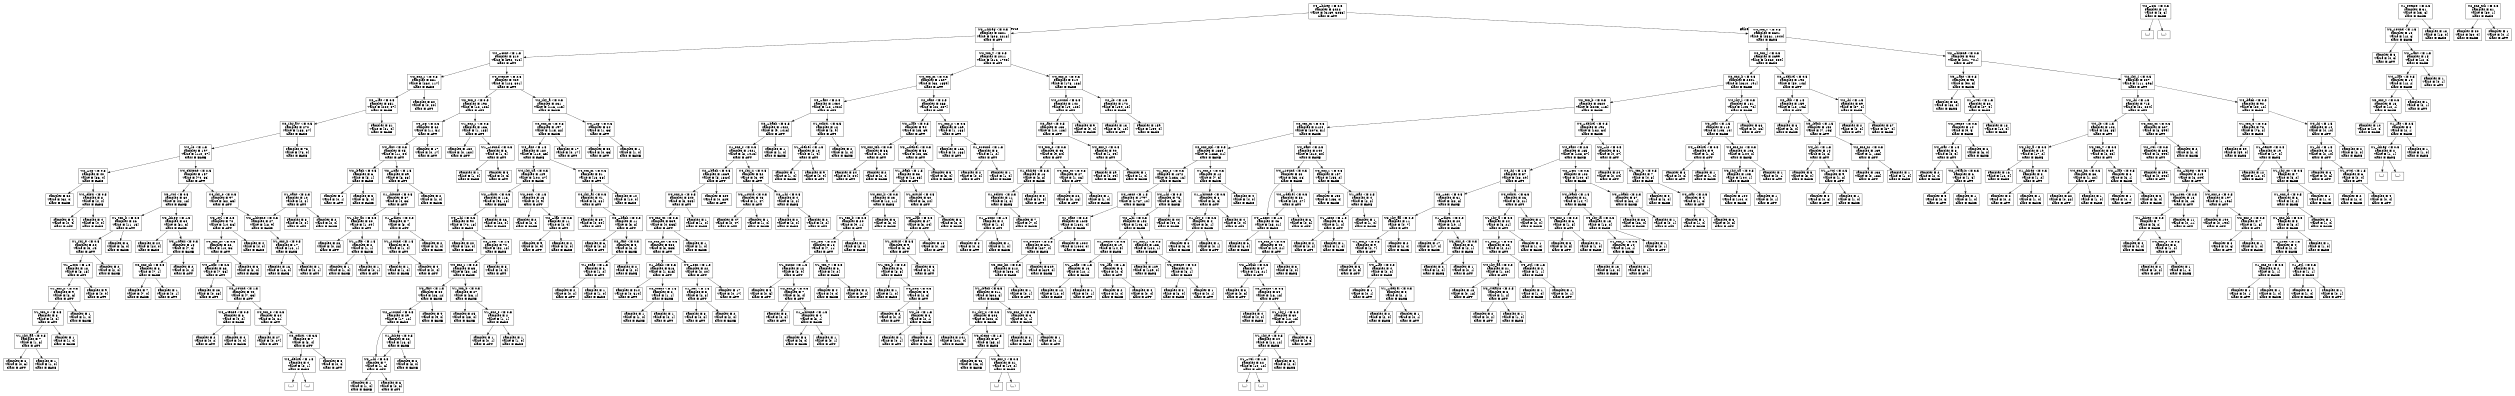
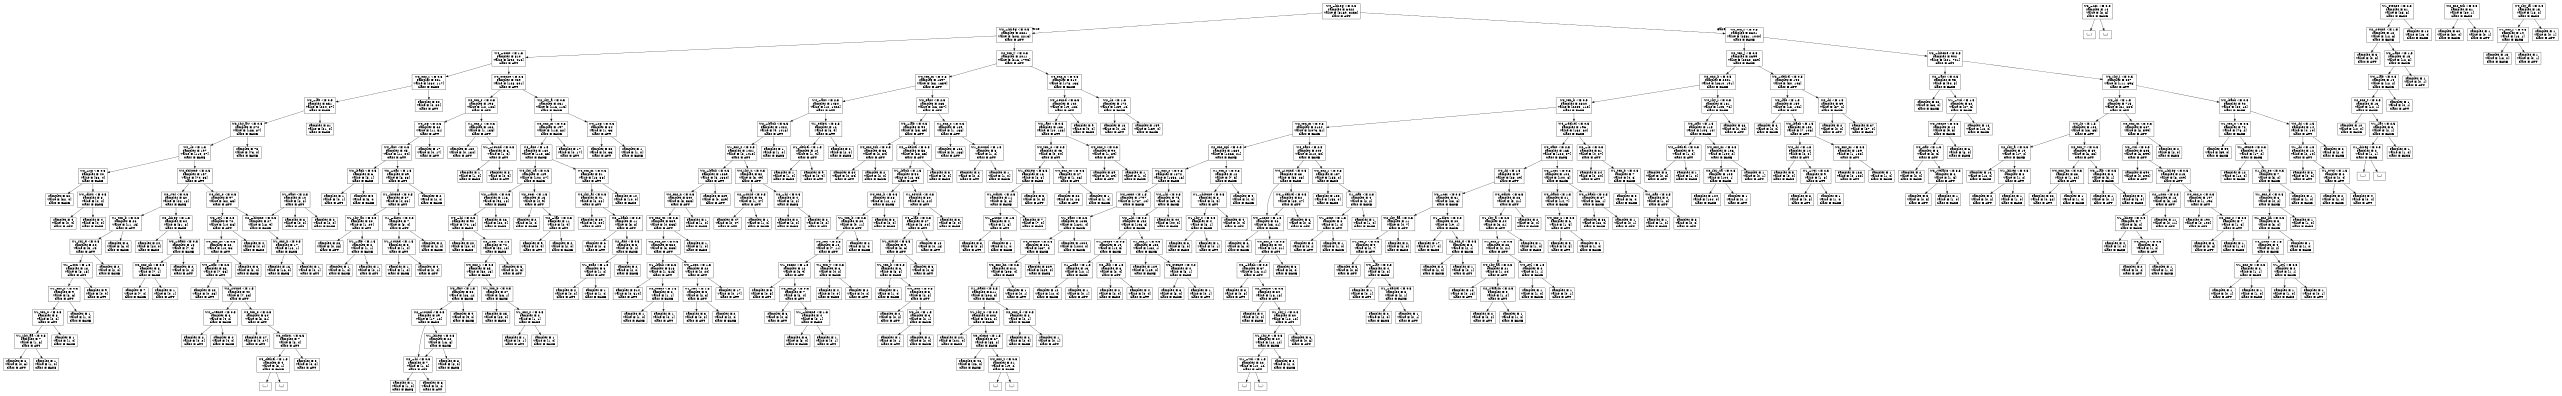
(1106, 176) -> (1104, 176)
(1587, 211) -> none
